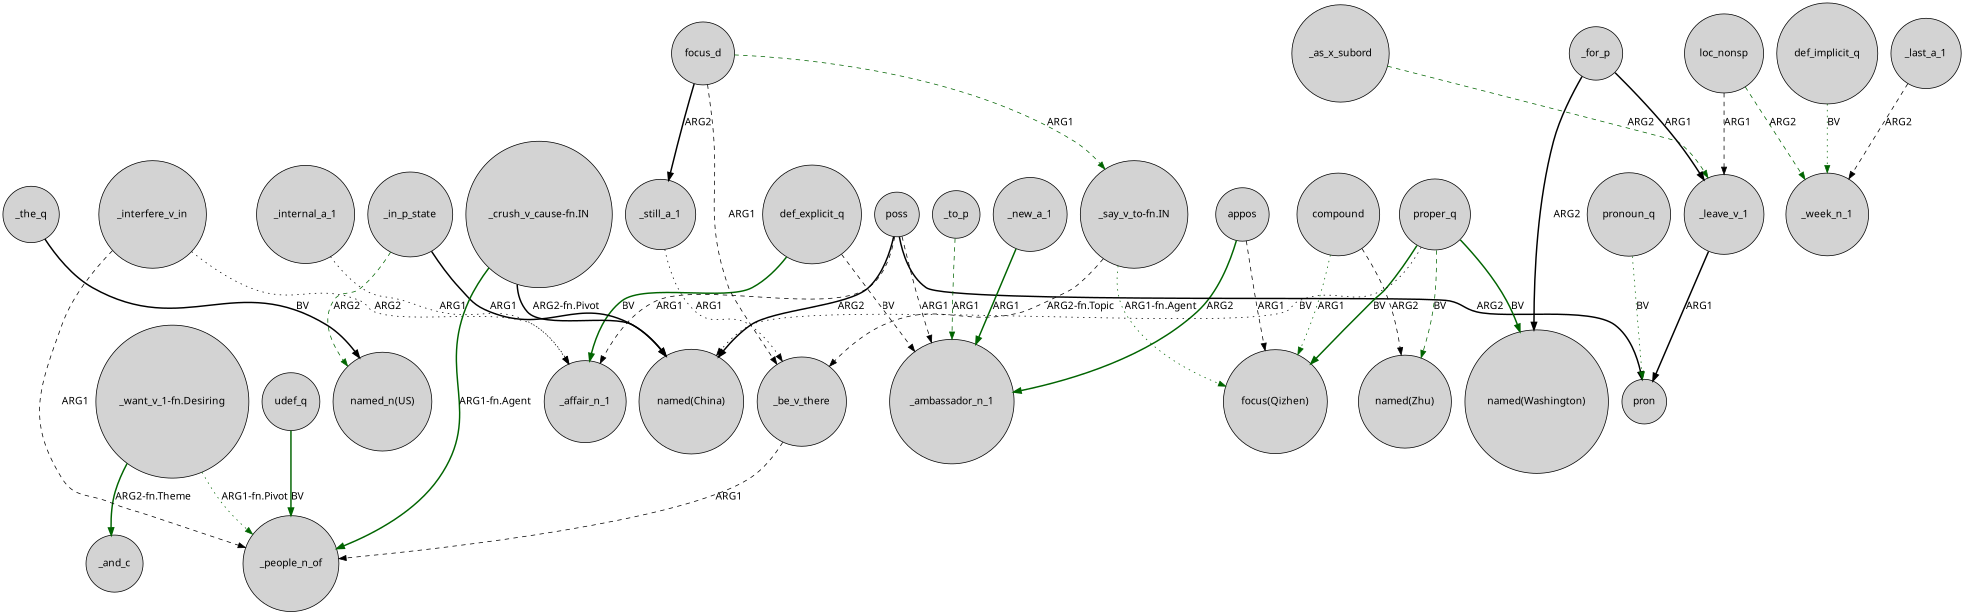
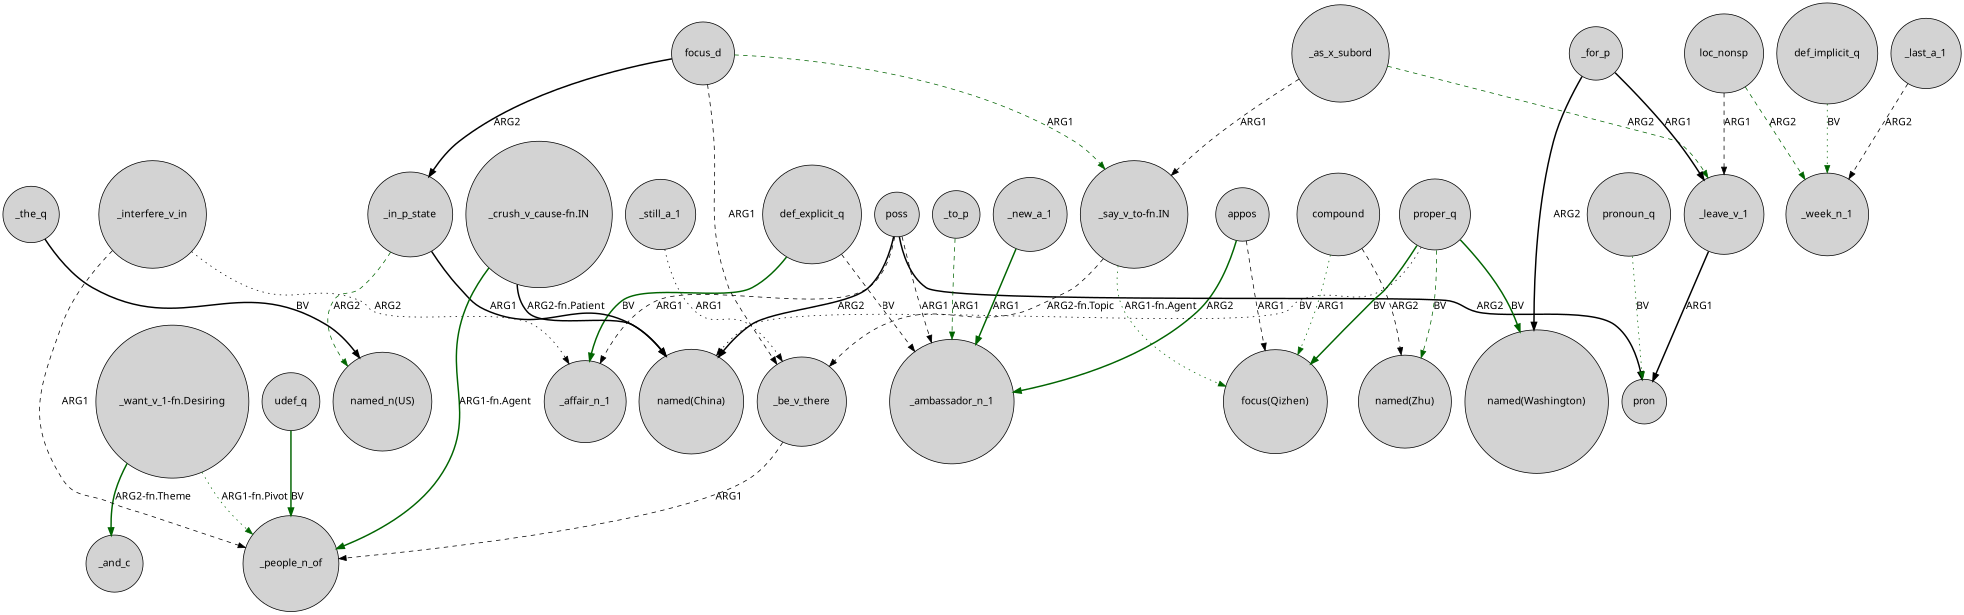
none -> (1236, 122)
(682, 128) -> (542, 95)
(306, 214) -> none
(566, 306) -> (566, 306)
